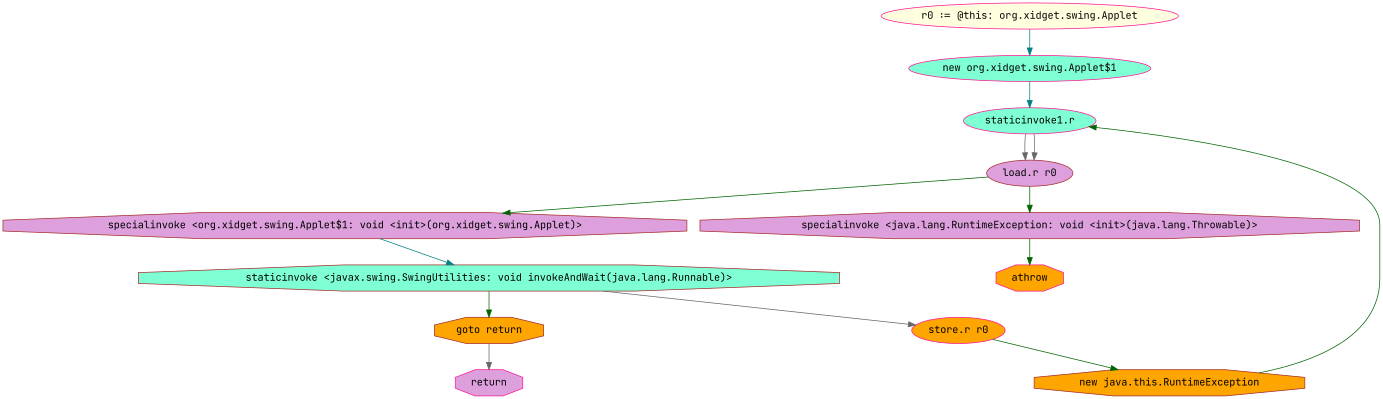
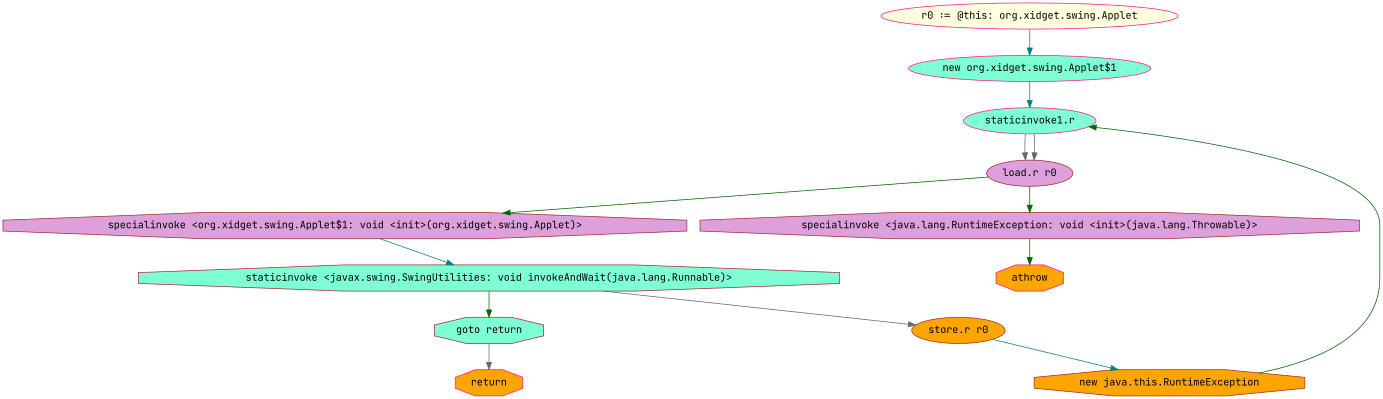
(489, 330) -> (489, 330)
(958, 330) -> (958, 330)
(1052, 354) -> (1052, 354)
(489, 383) -> (489, 383)
